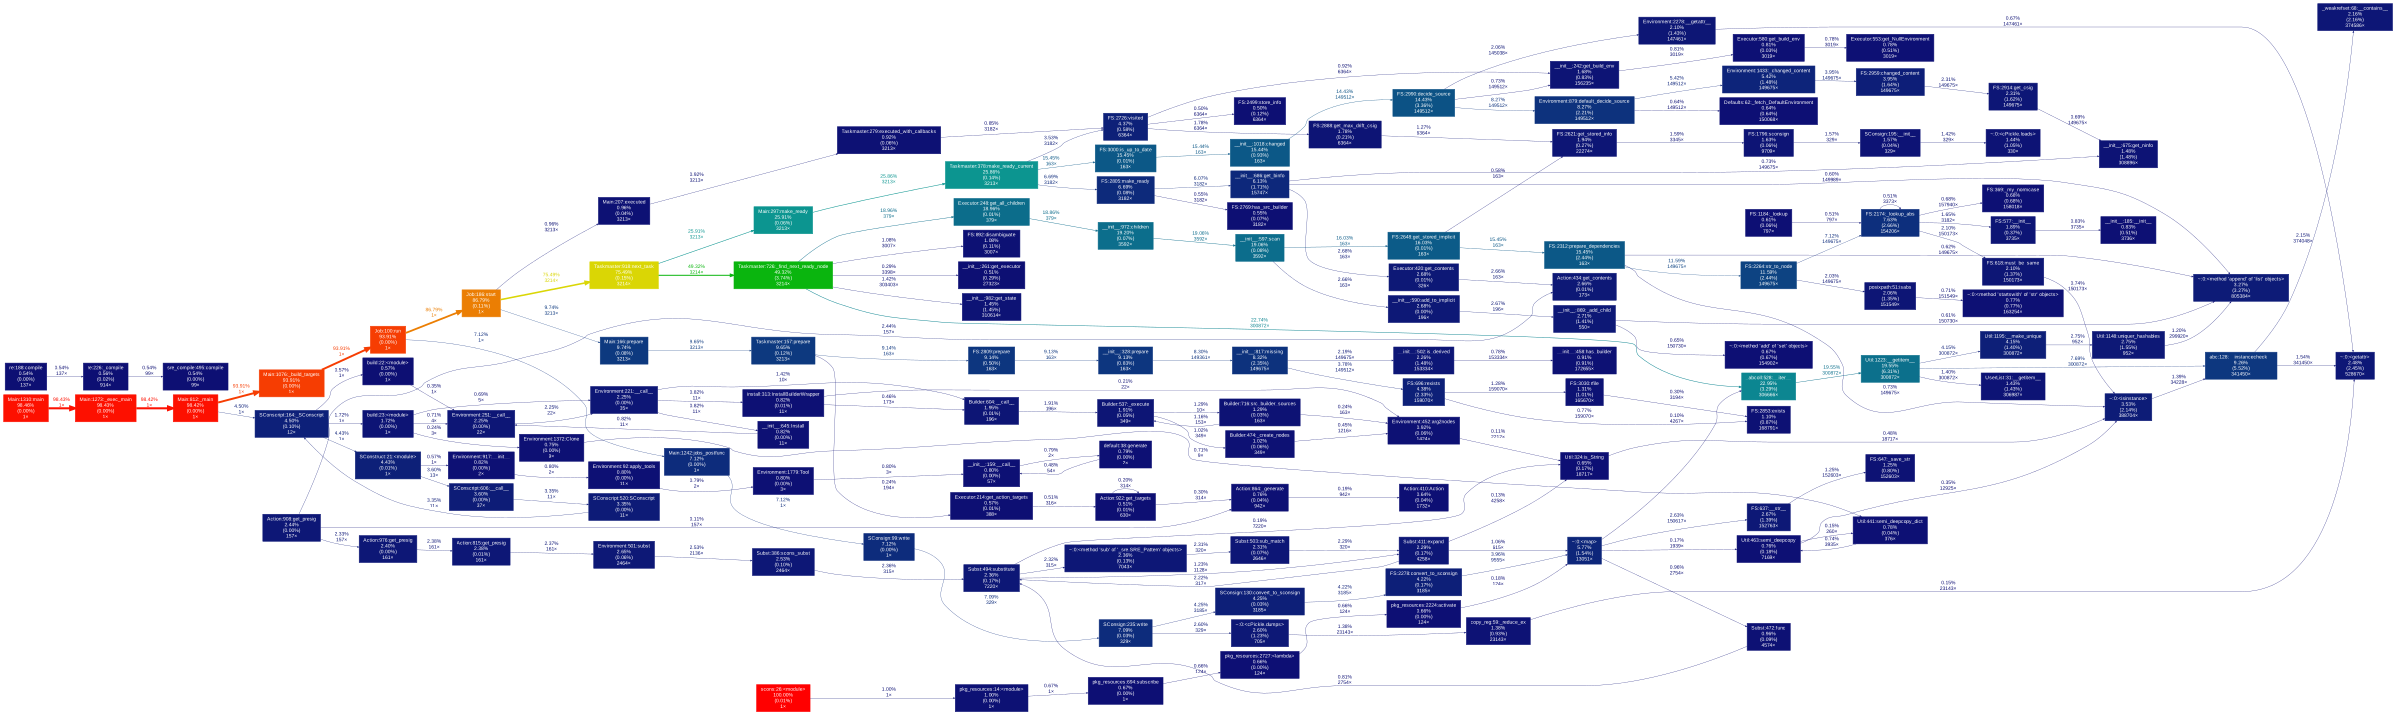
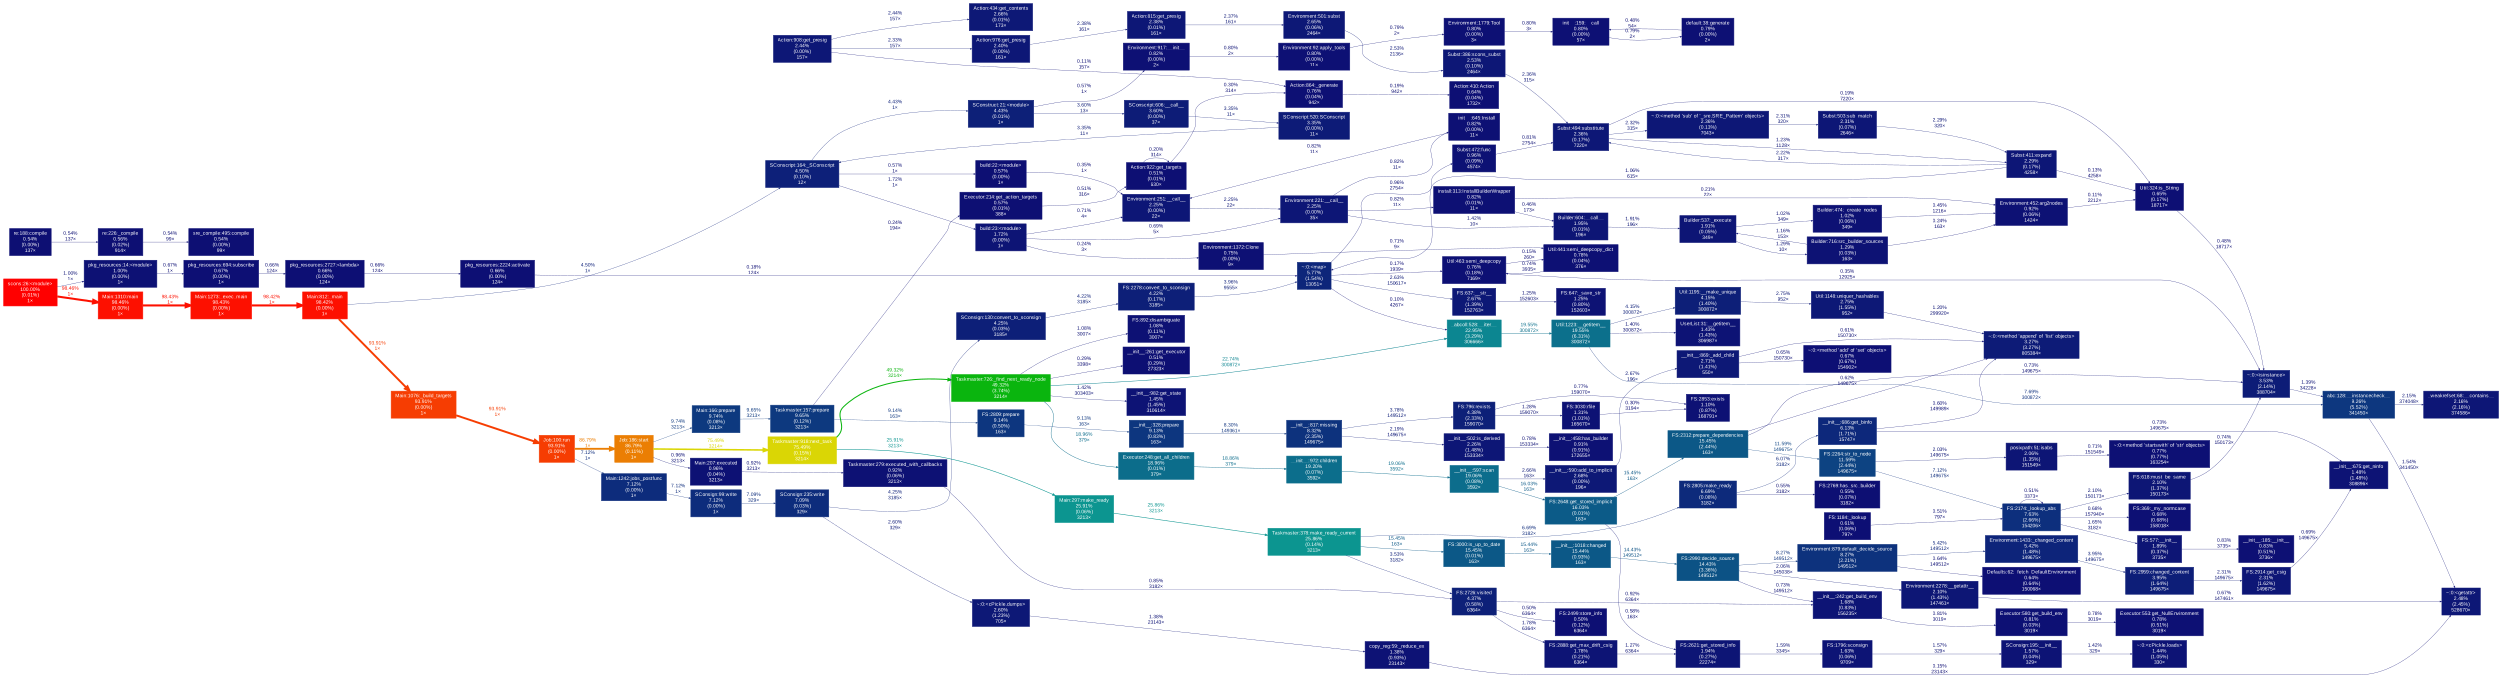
(1424, 277) -> none
none -> (75, 299)
(1424, 392) -> (1474, 416)
